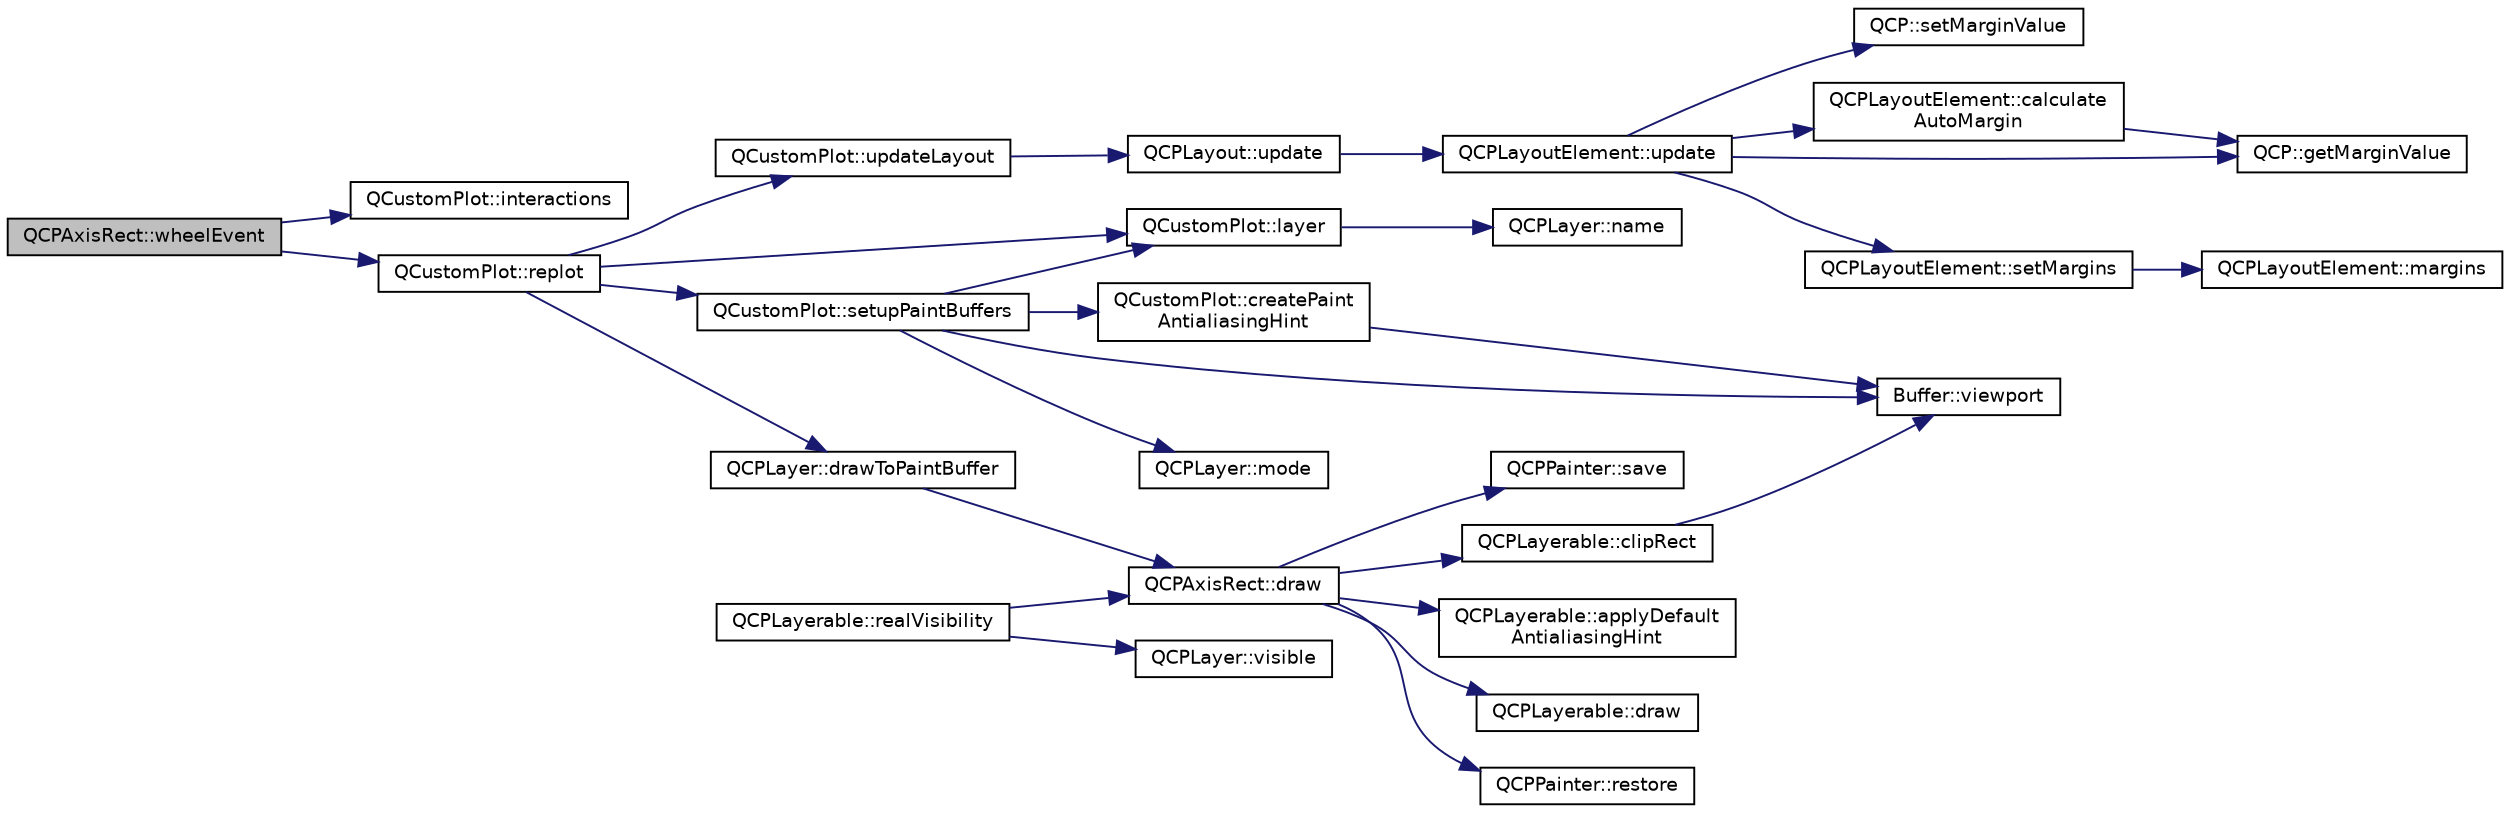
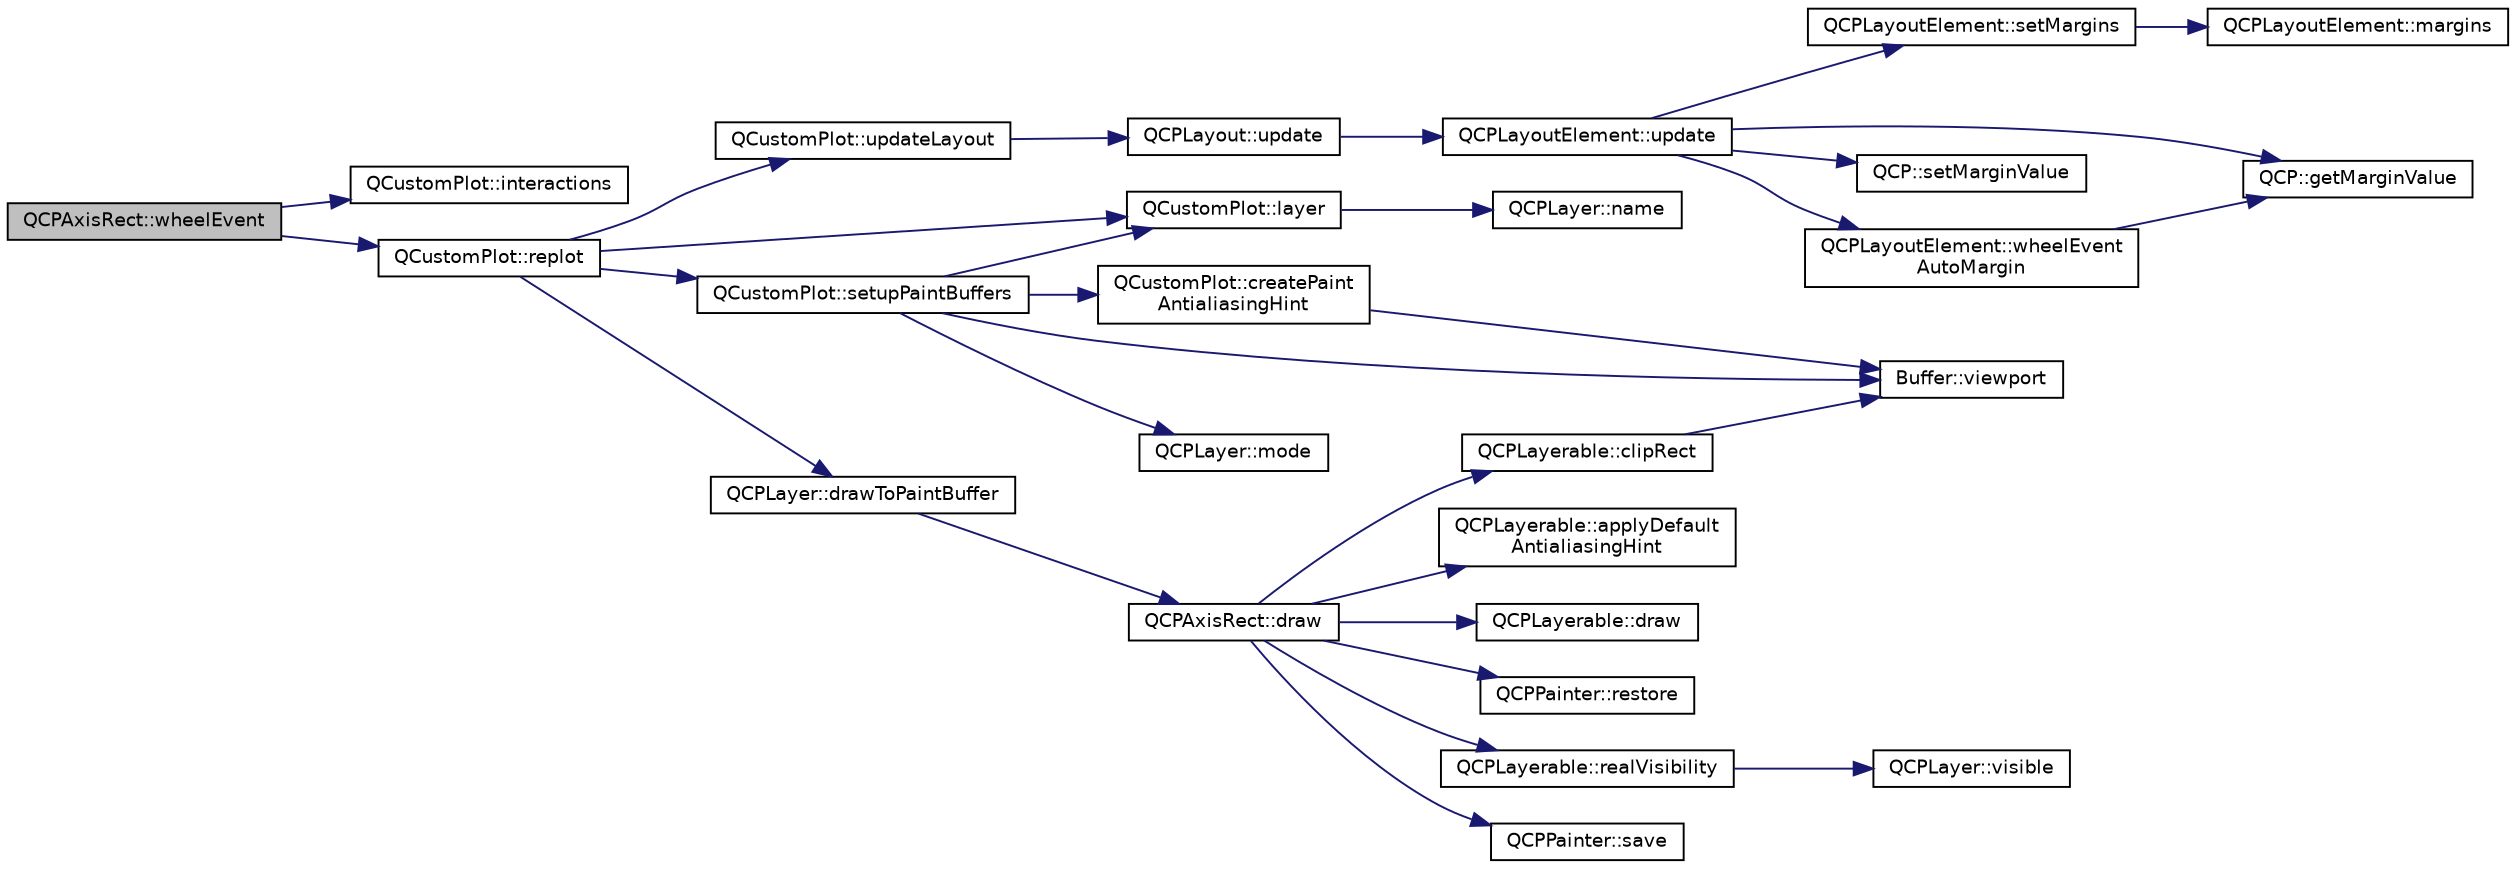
(1969, 112) -> (1972, 258)
(1059, 603) -> (1368, 700)
